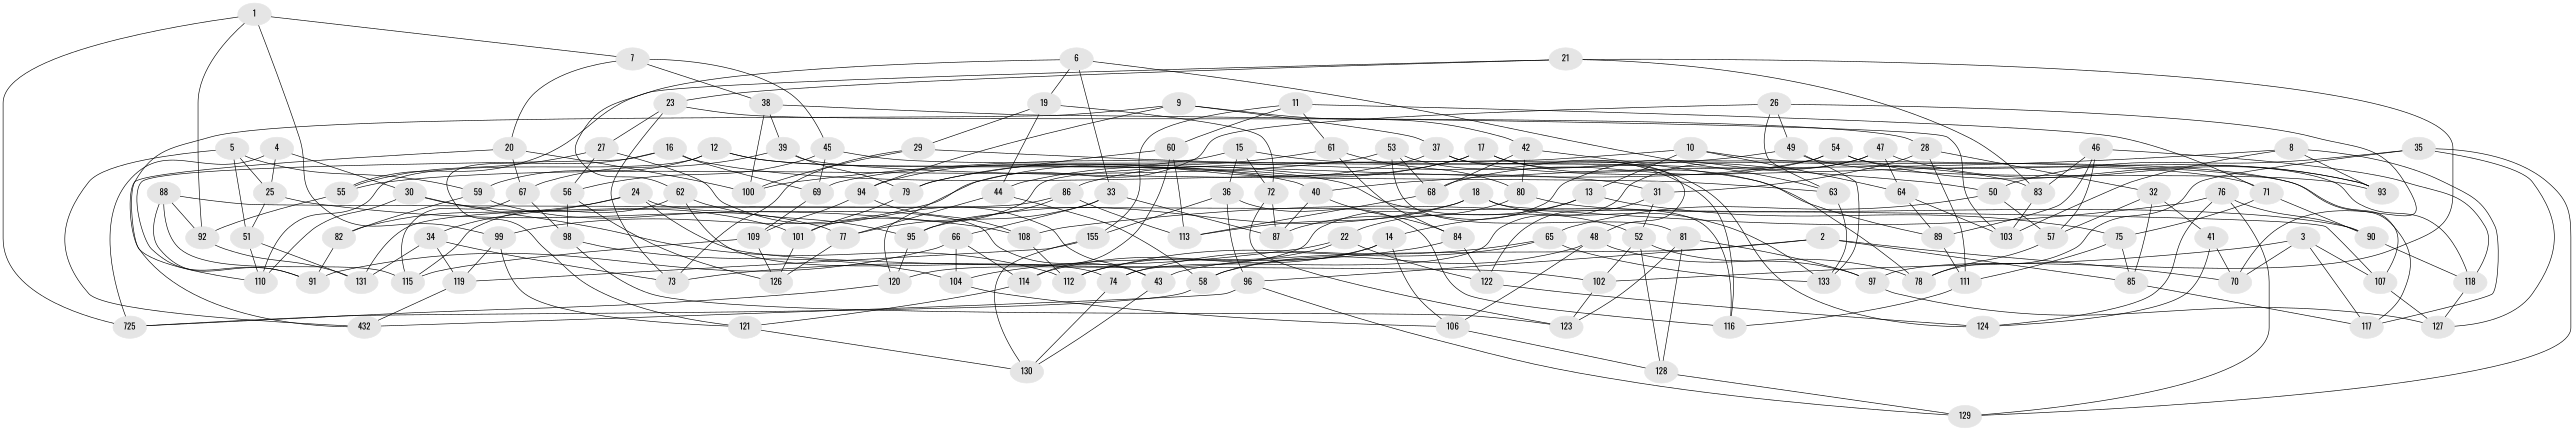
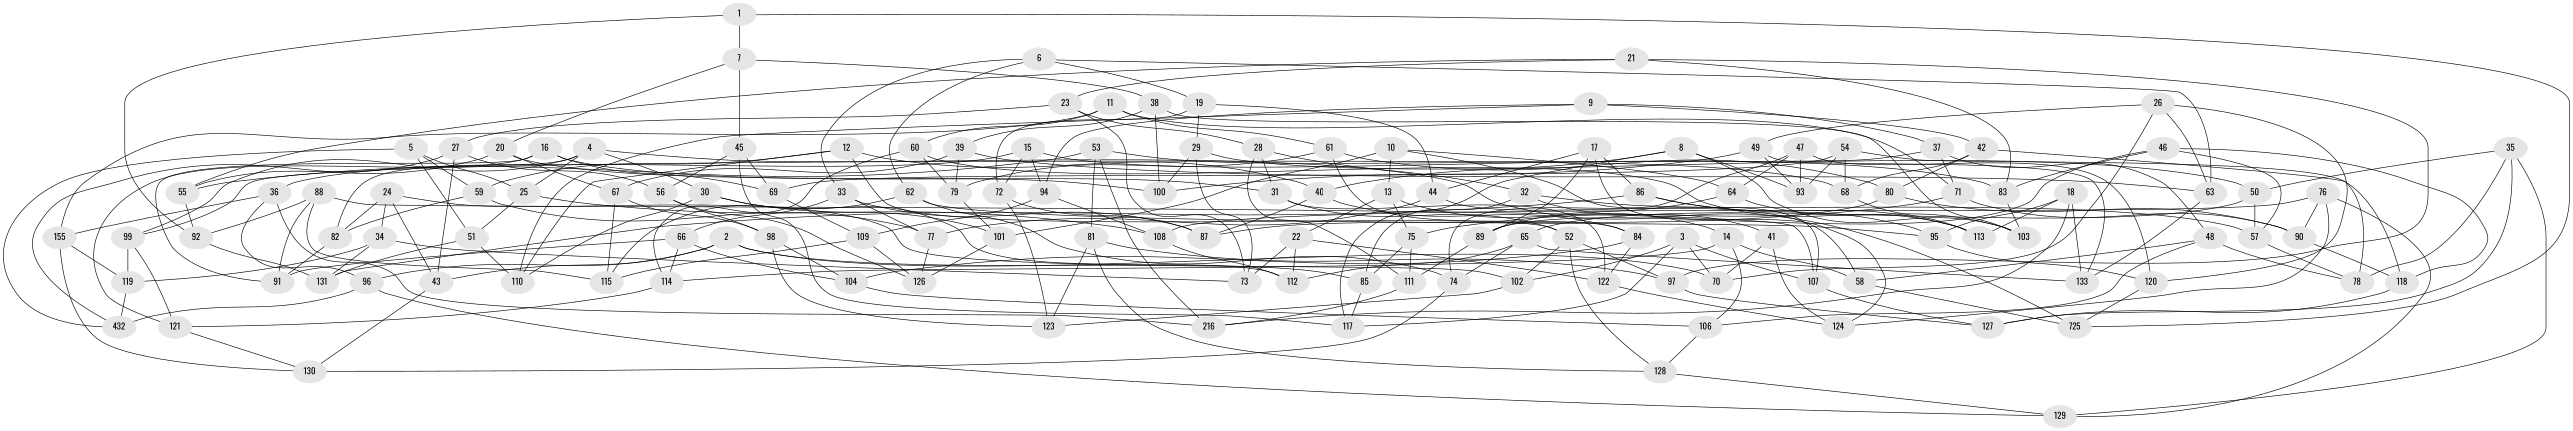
none -> (444, 167)
(308, 189) -> (352, 160)
(1730, 327) -> (1209, 327)
